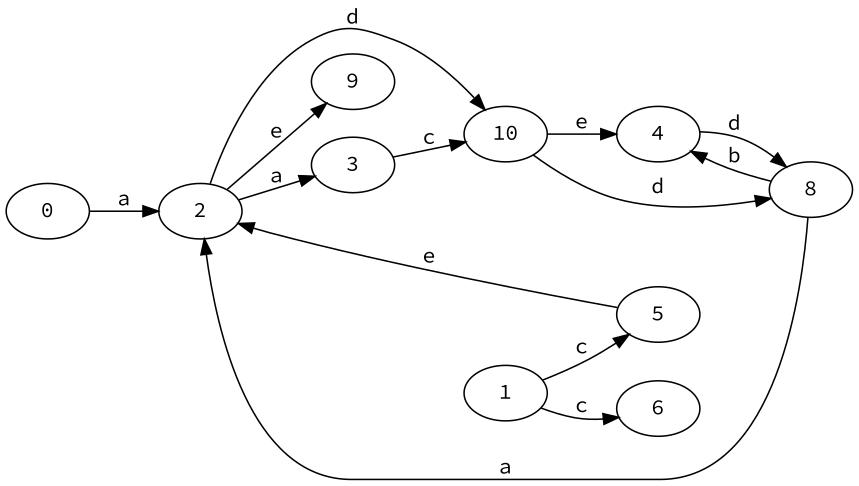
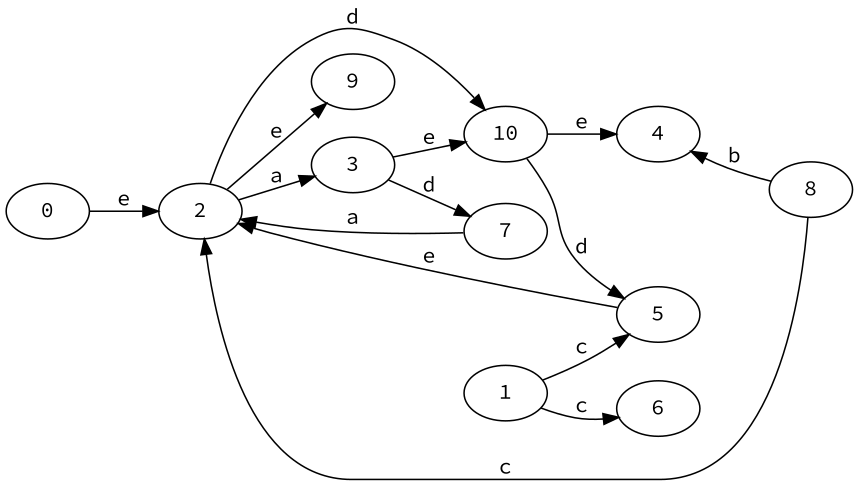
(429, 138) -> (429, 138)
(739, 138) -> none
(124, 200) -> (124, 200)
(639, 203) -> (561, 230)
none -> (506, 231)
(506, 468) -> (506, 468)
